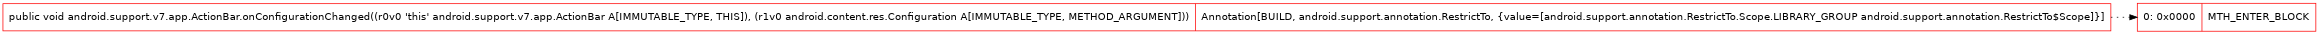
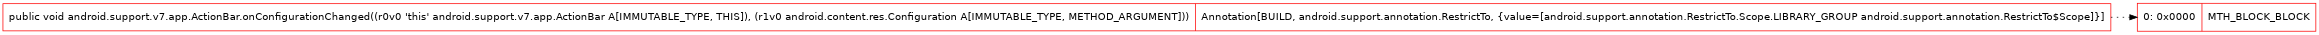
(2259, 17) -> (2259, 17)
